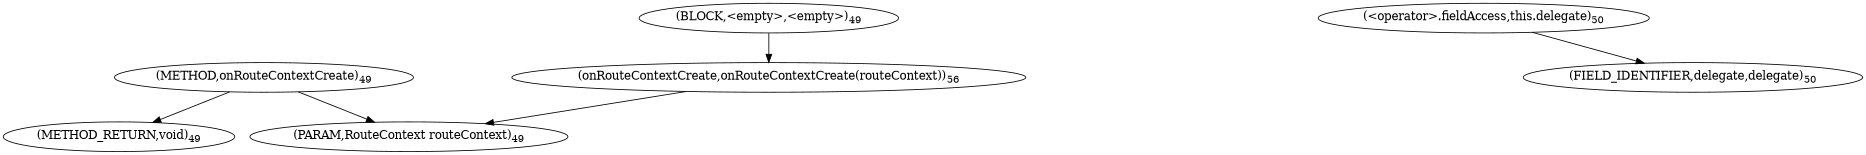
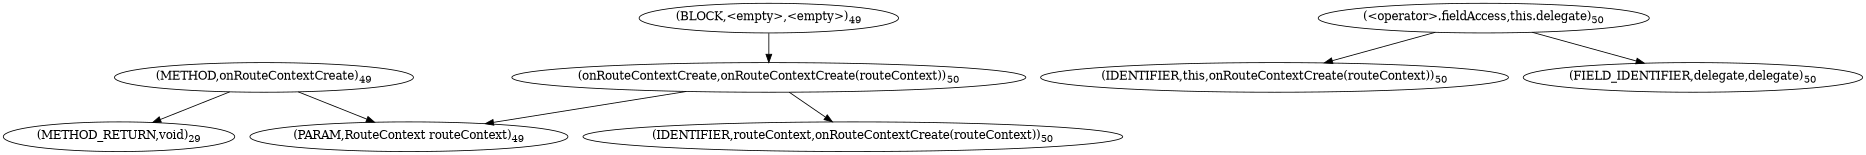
(953, 76) -> (953, 76)
none -> (1275, 77)
(195, 135) -> (195, 135)
none -> (853, 137)
